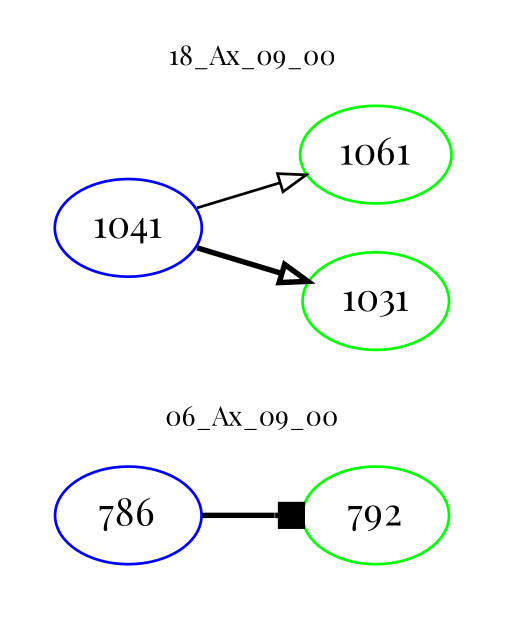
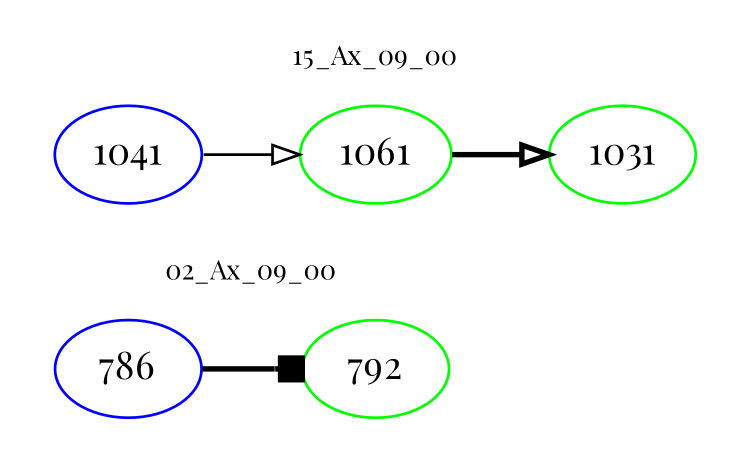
(253, 58) -> (375, 58)
(239, 261) -> (487, 155)
(252, 419) -> (252, 273)
